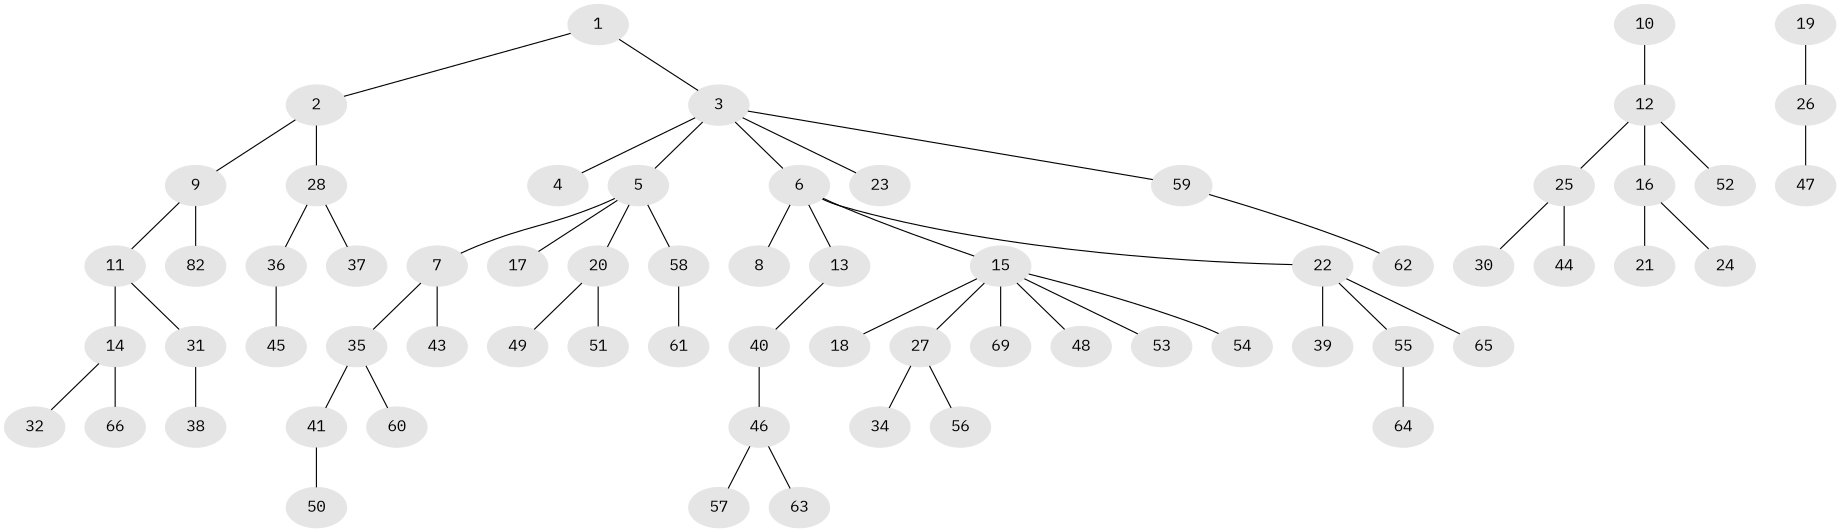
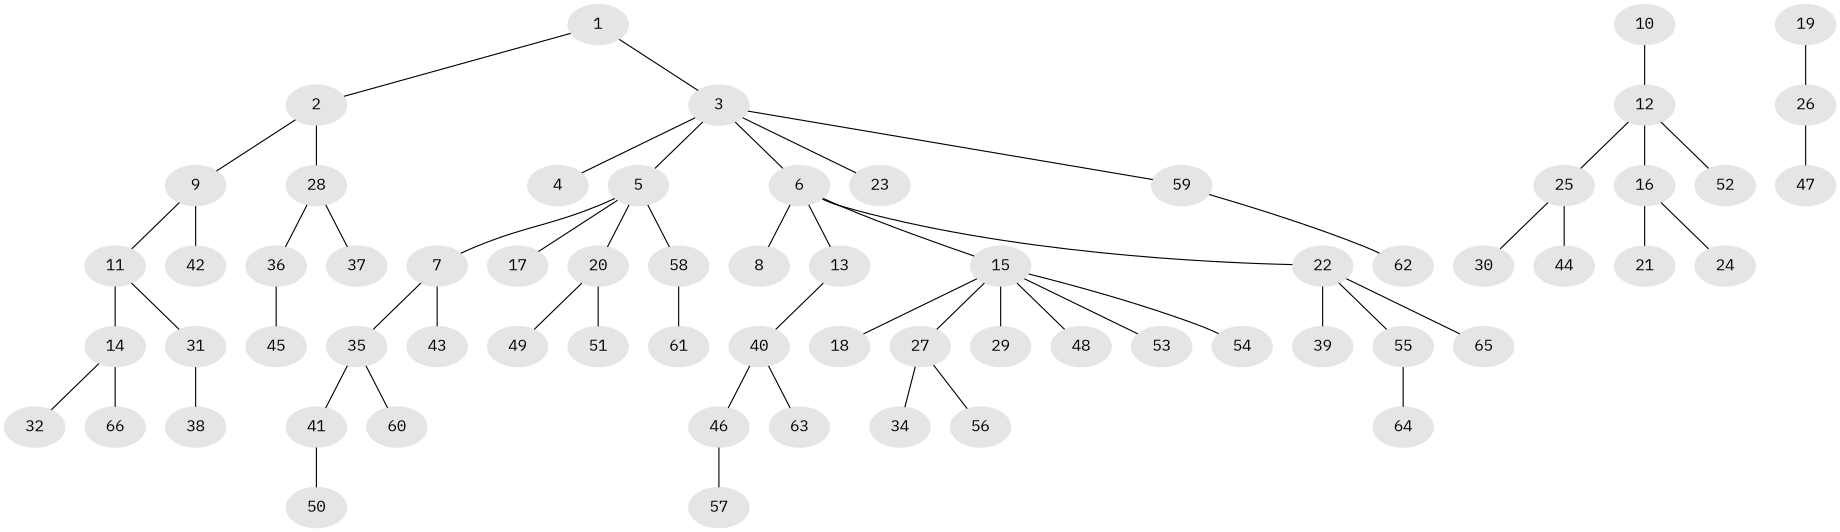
(196, 266) -> (196, 266)
(1001, 347) -> (1001, 347)
(779, 467) -> (779, 387)
